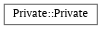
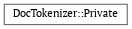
(51, 14) -> (66, 14)
